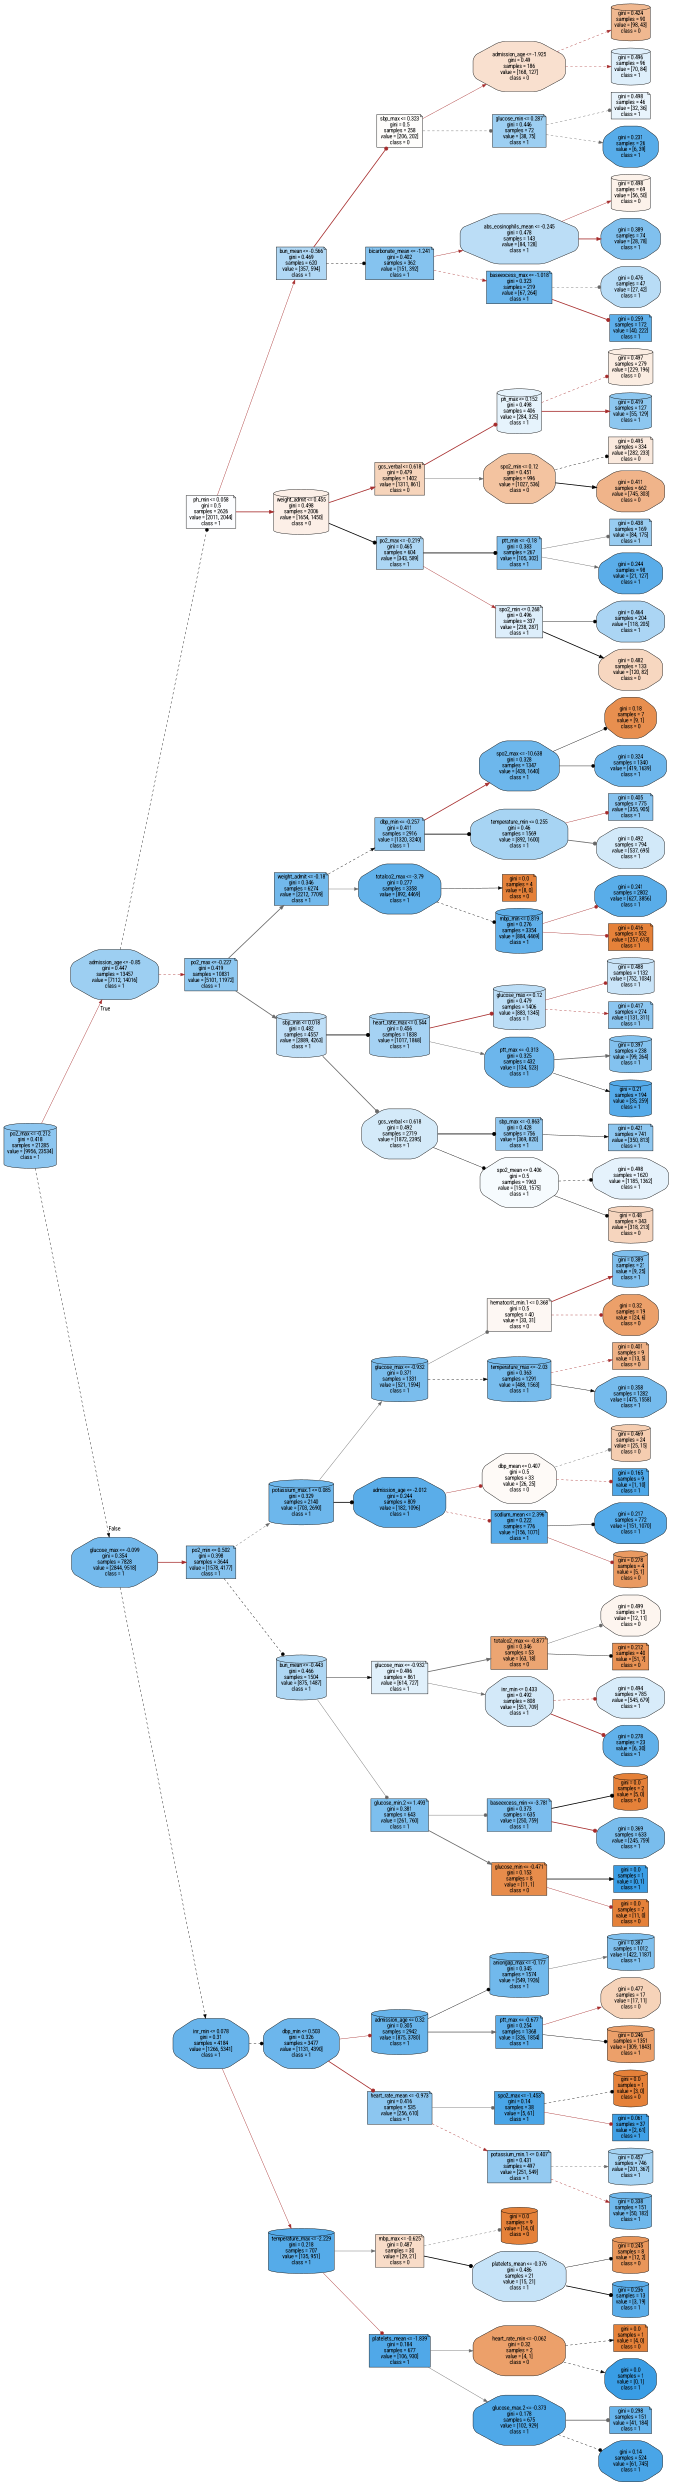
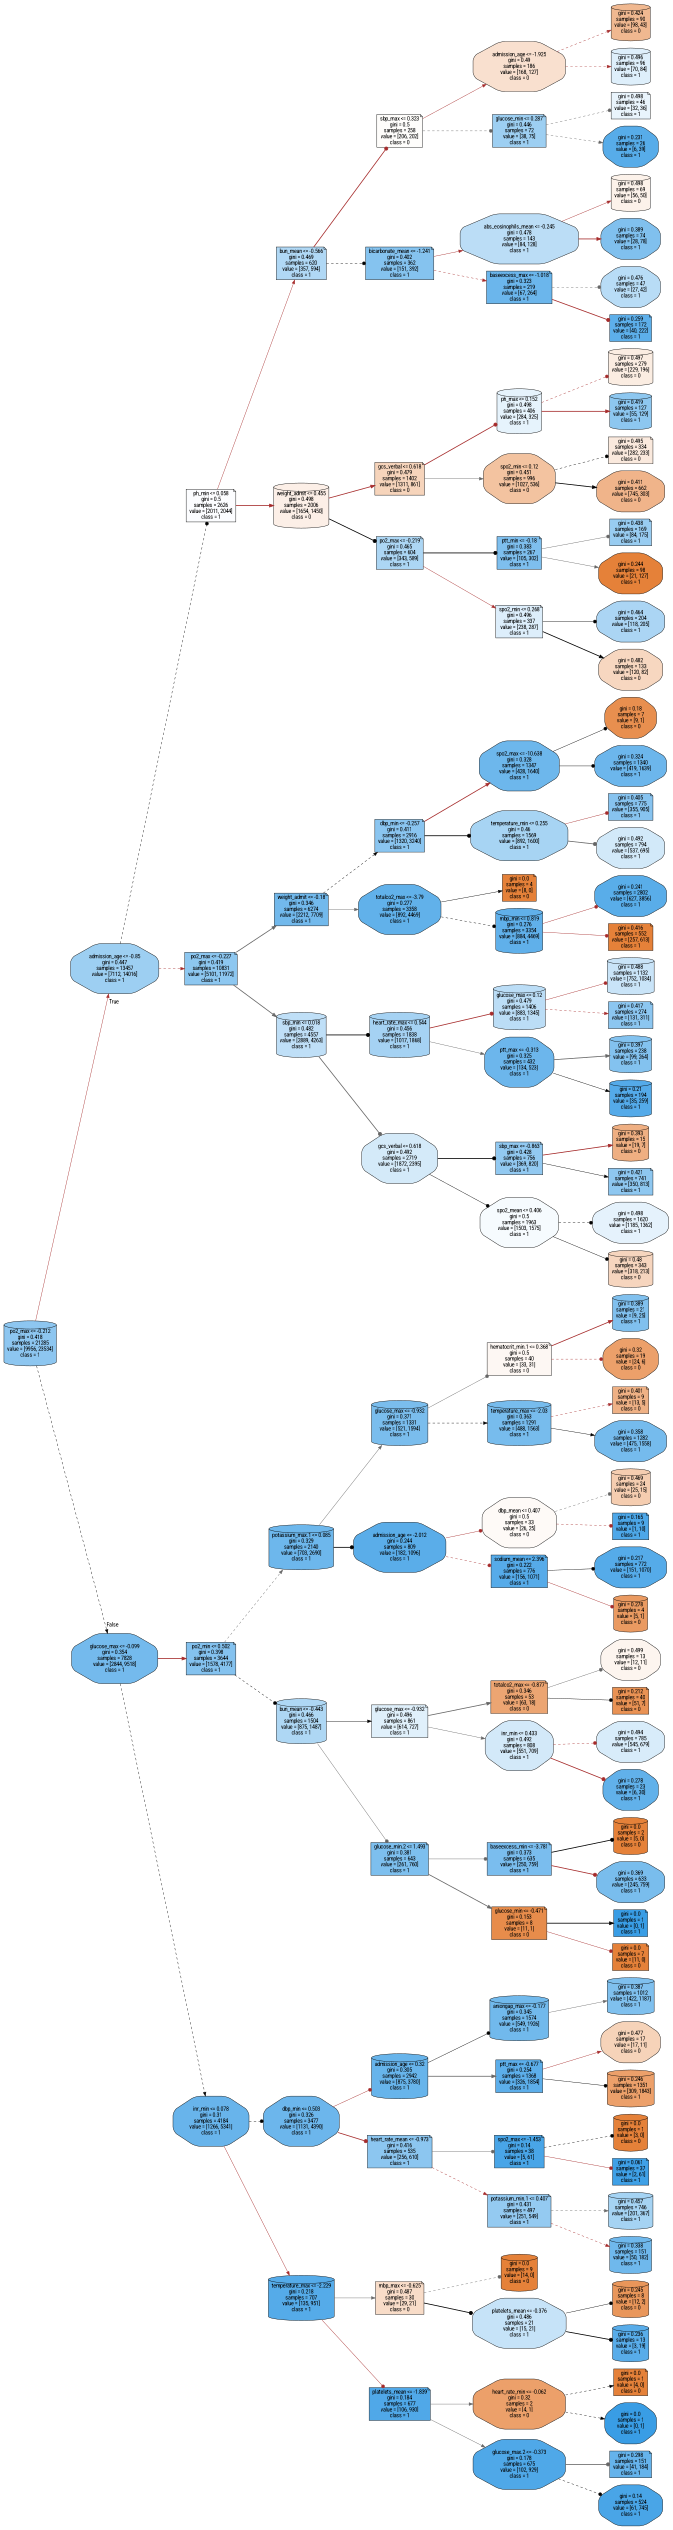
(631, 573) -> (631, 573)
none -> (631, 1143)
